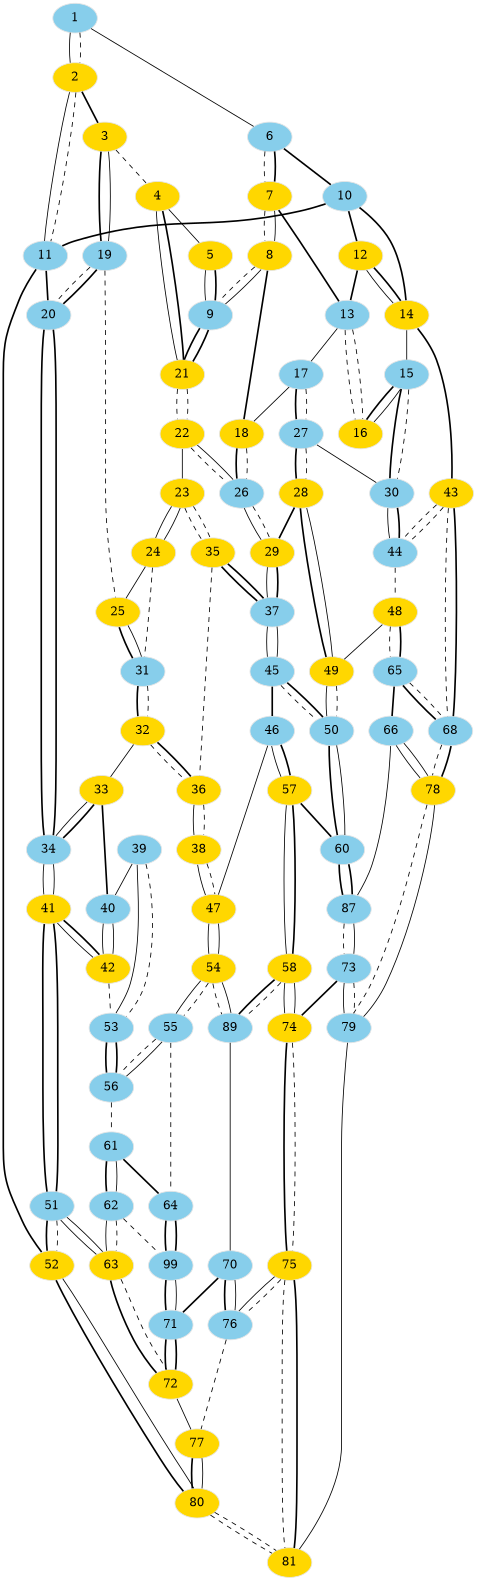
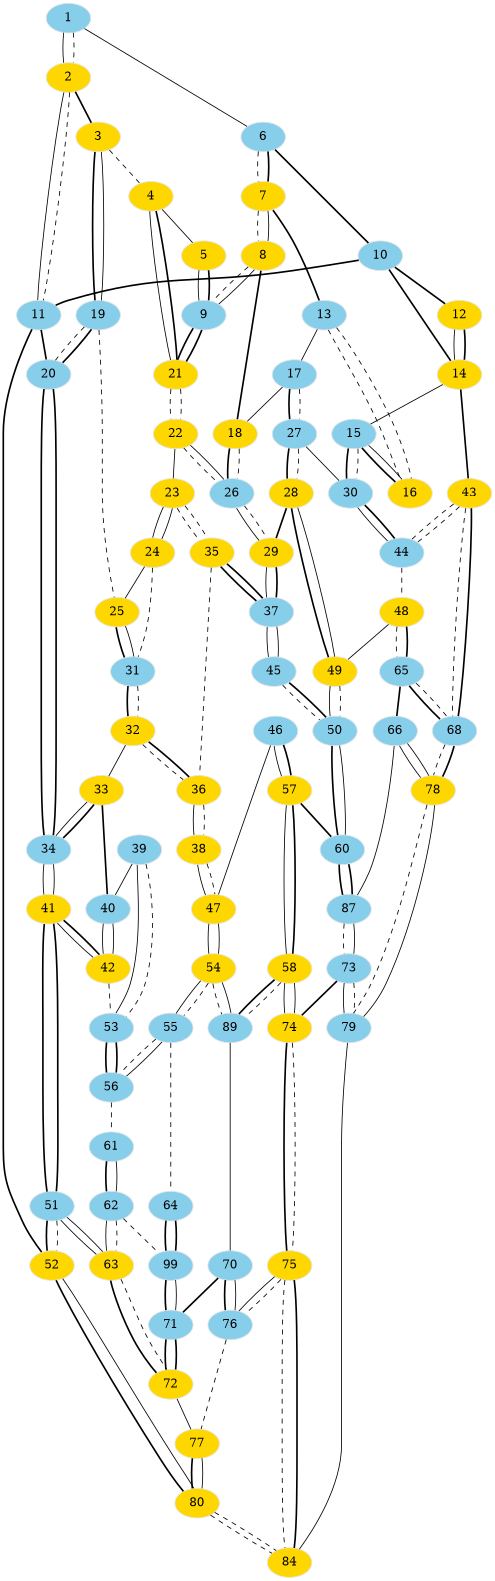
(354, 285) -> none
(272, 701) -> none
(141, 1176) -> none
(290, 1563) -> (290, 1563)
